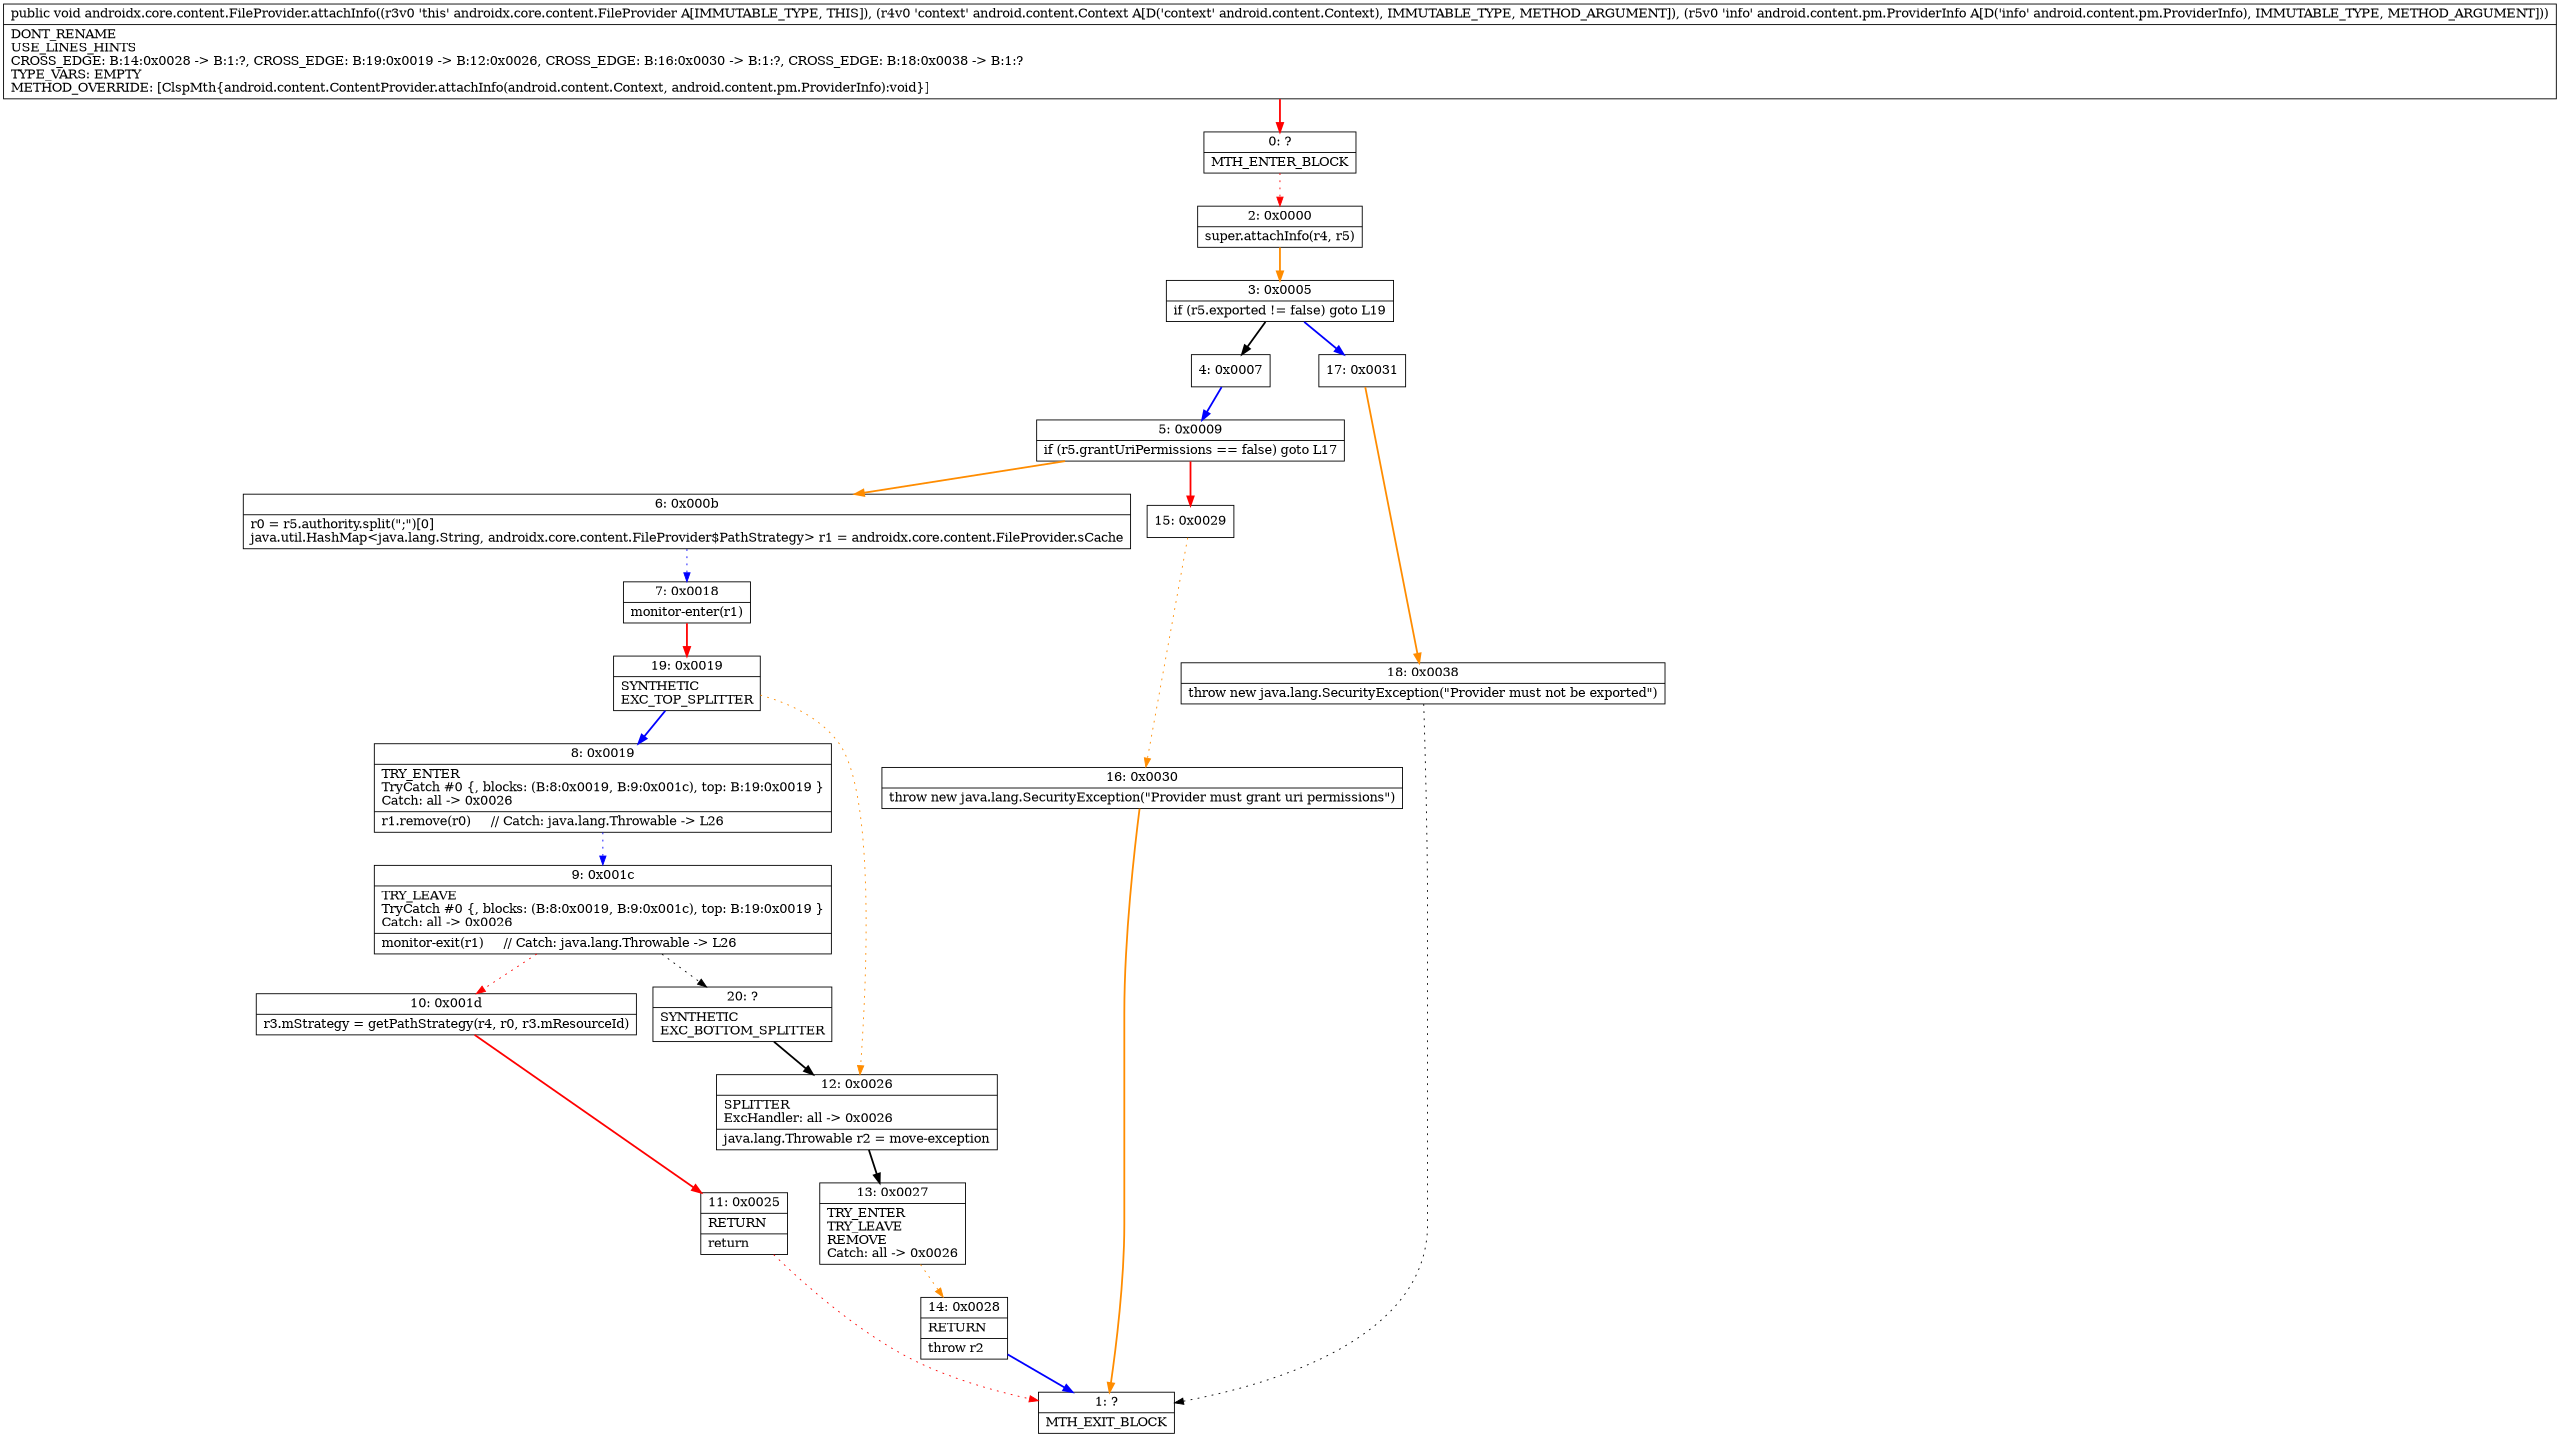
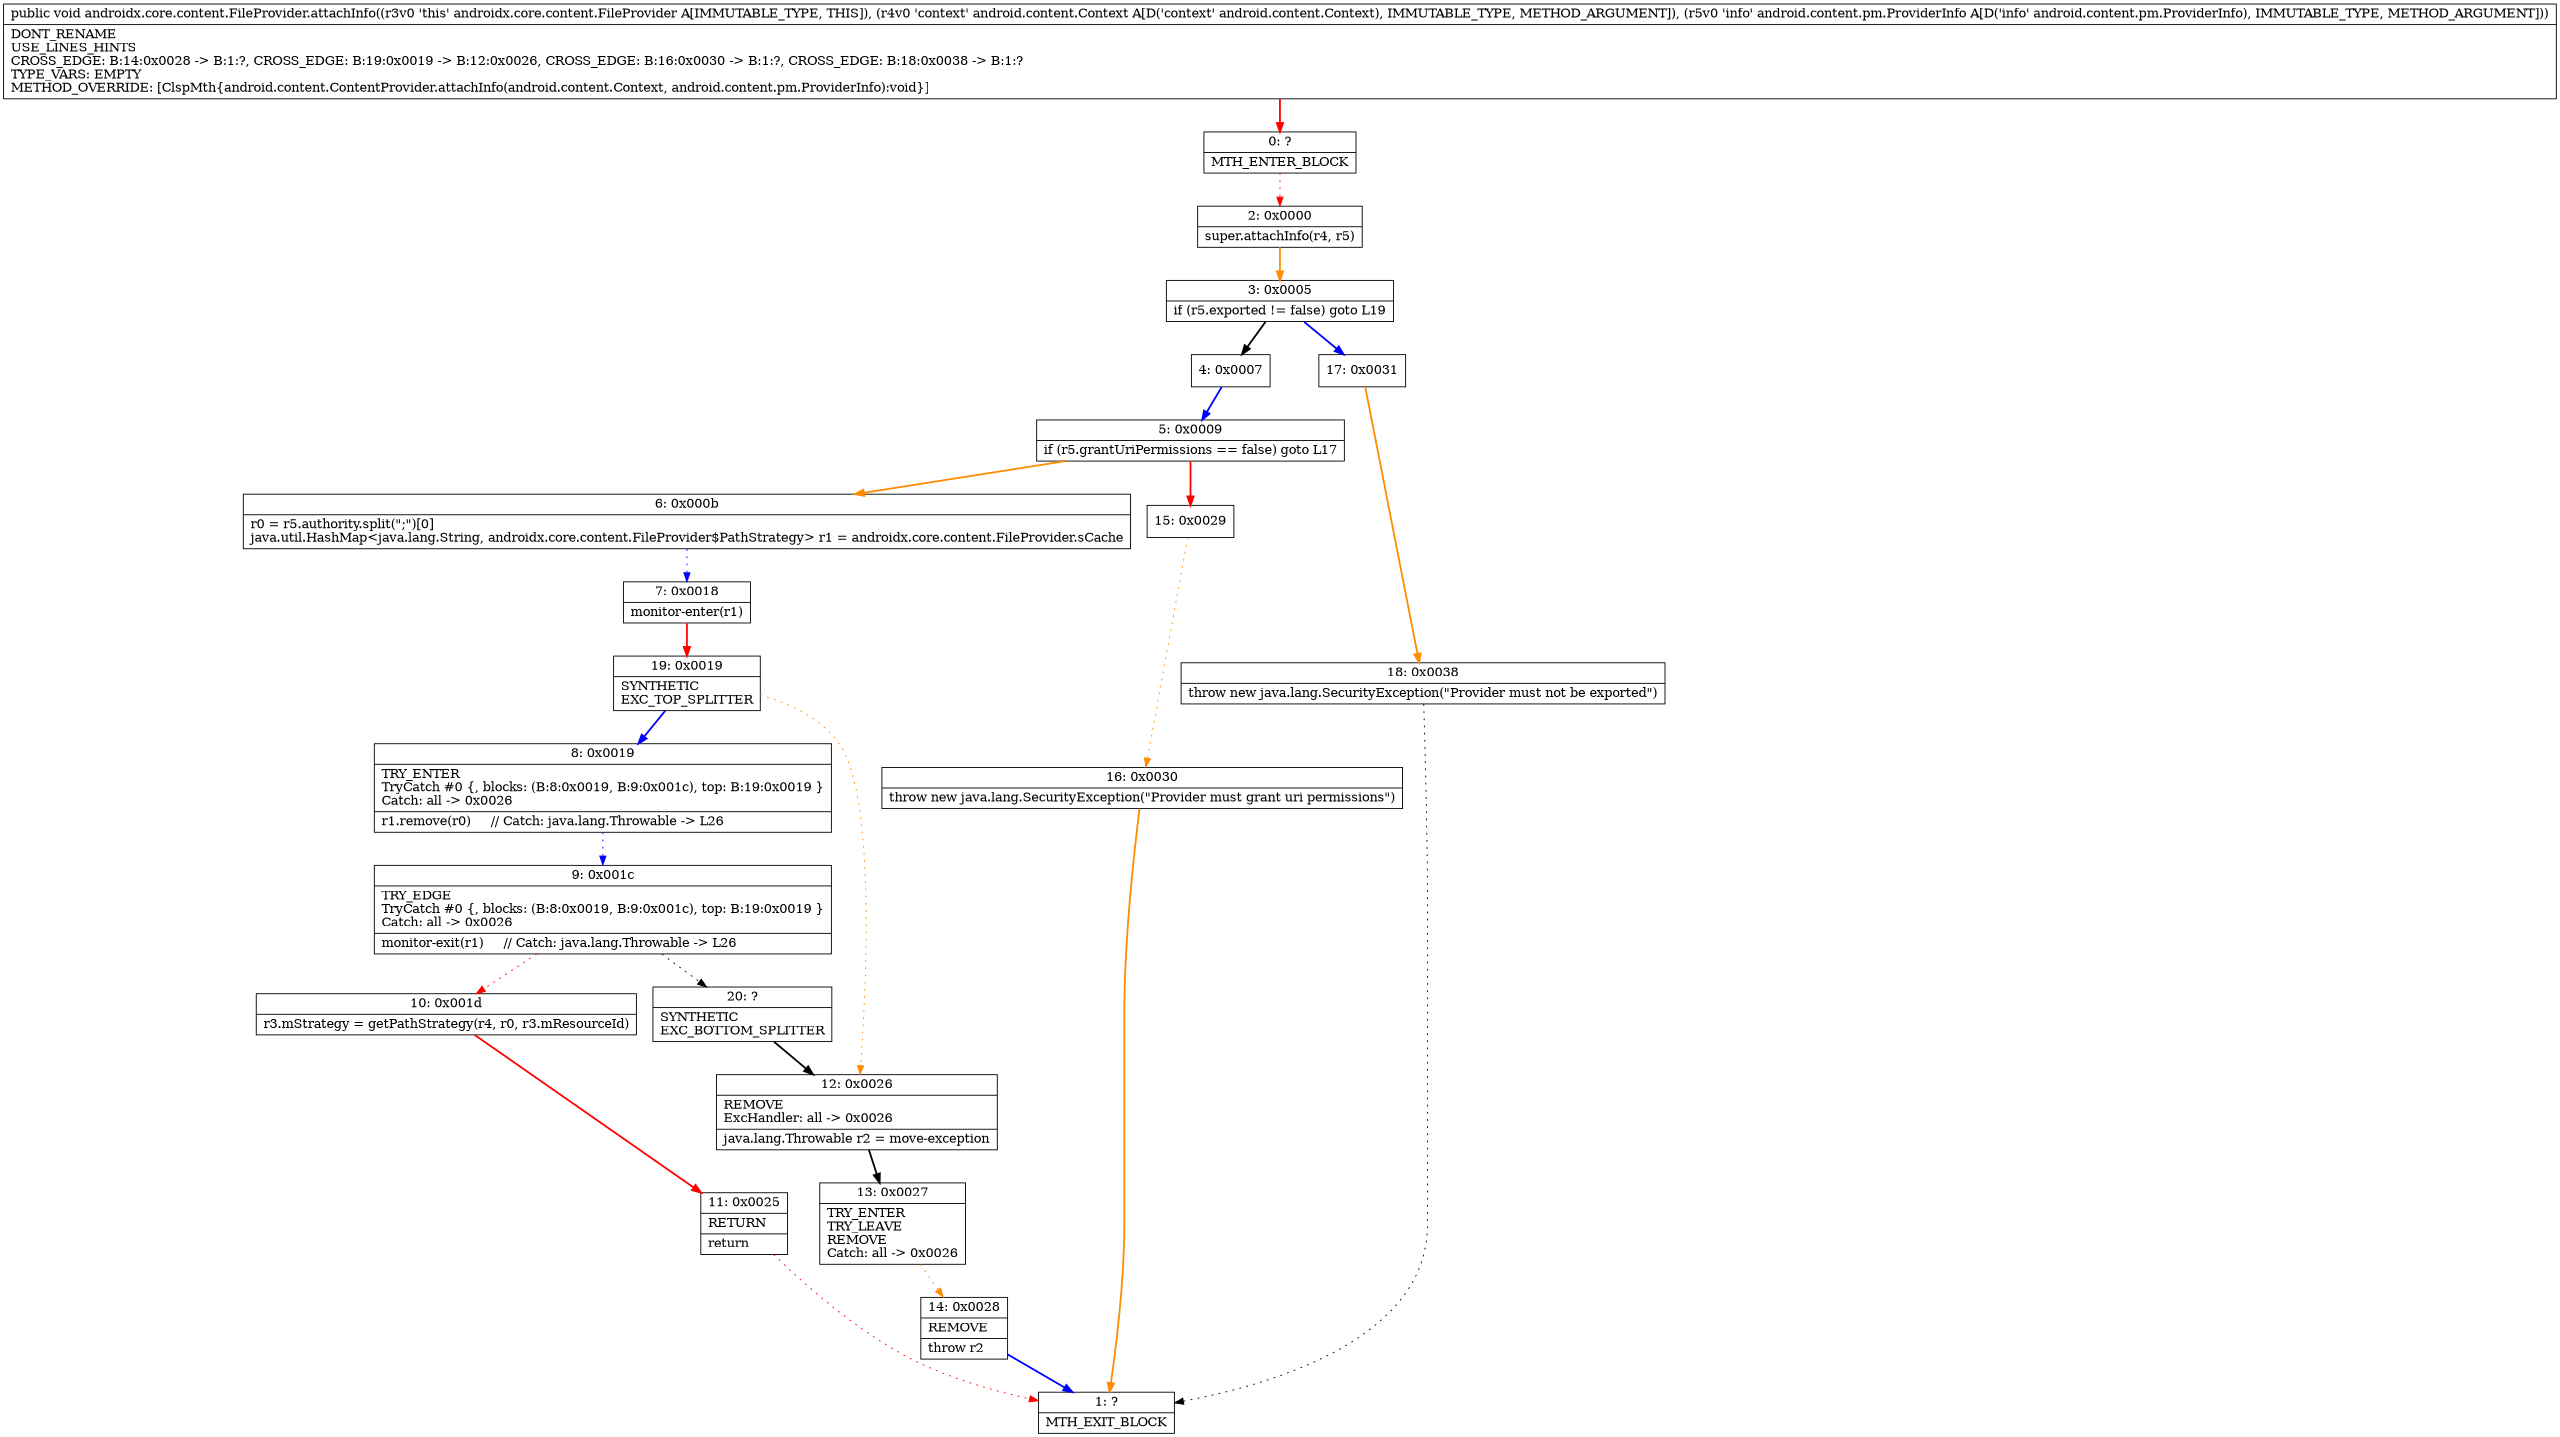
(419, 896) -> (417, 896)
(757, 1105) -> (754, 1105)
(957, 1328) -> (958, 1328)
